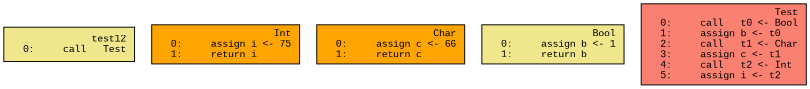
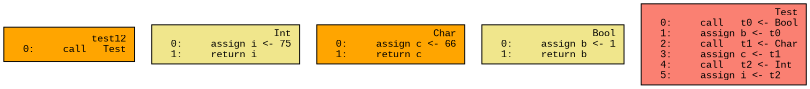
(69, 44) -> (69, 44)
(226, 44) -> (226, 44)
